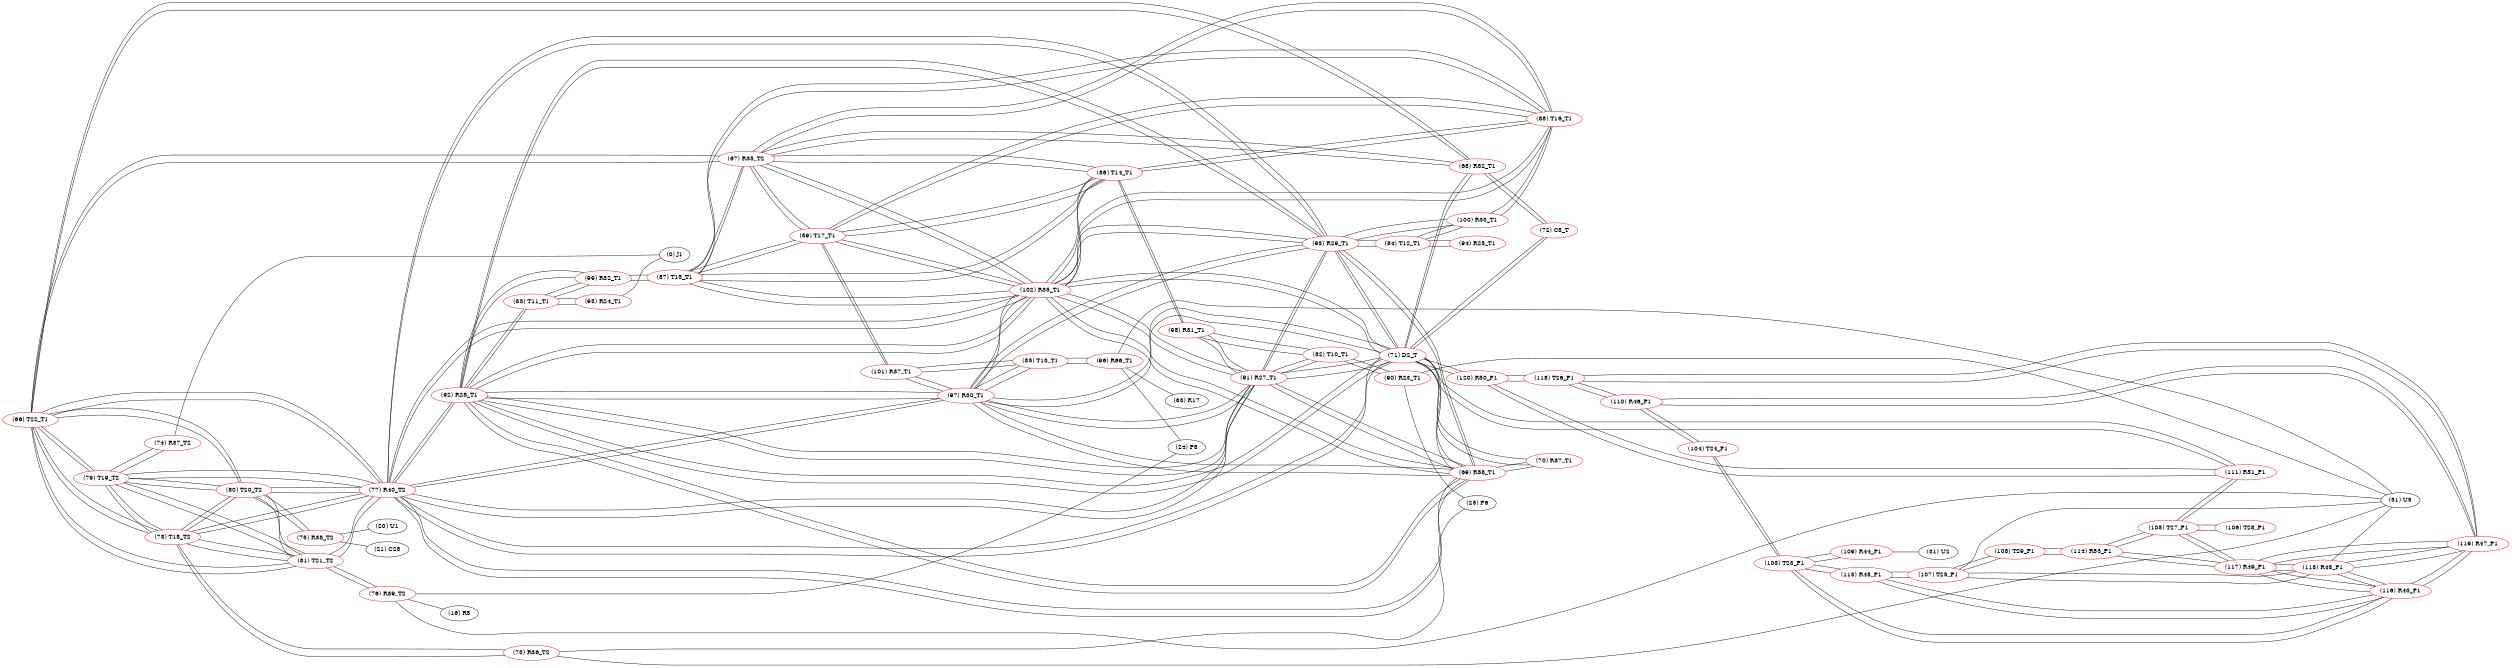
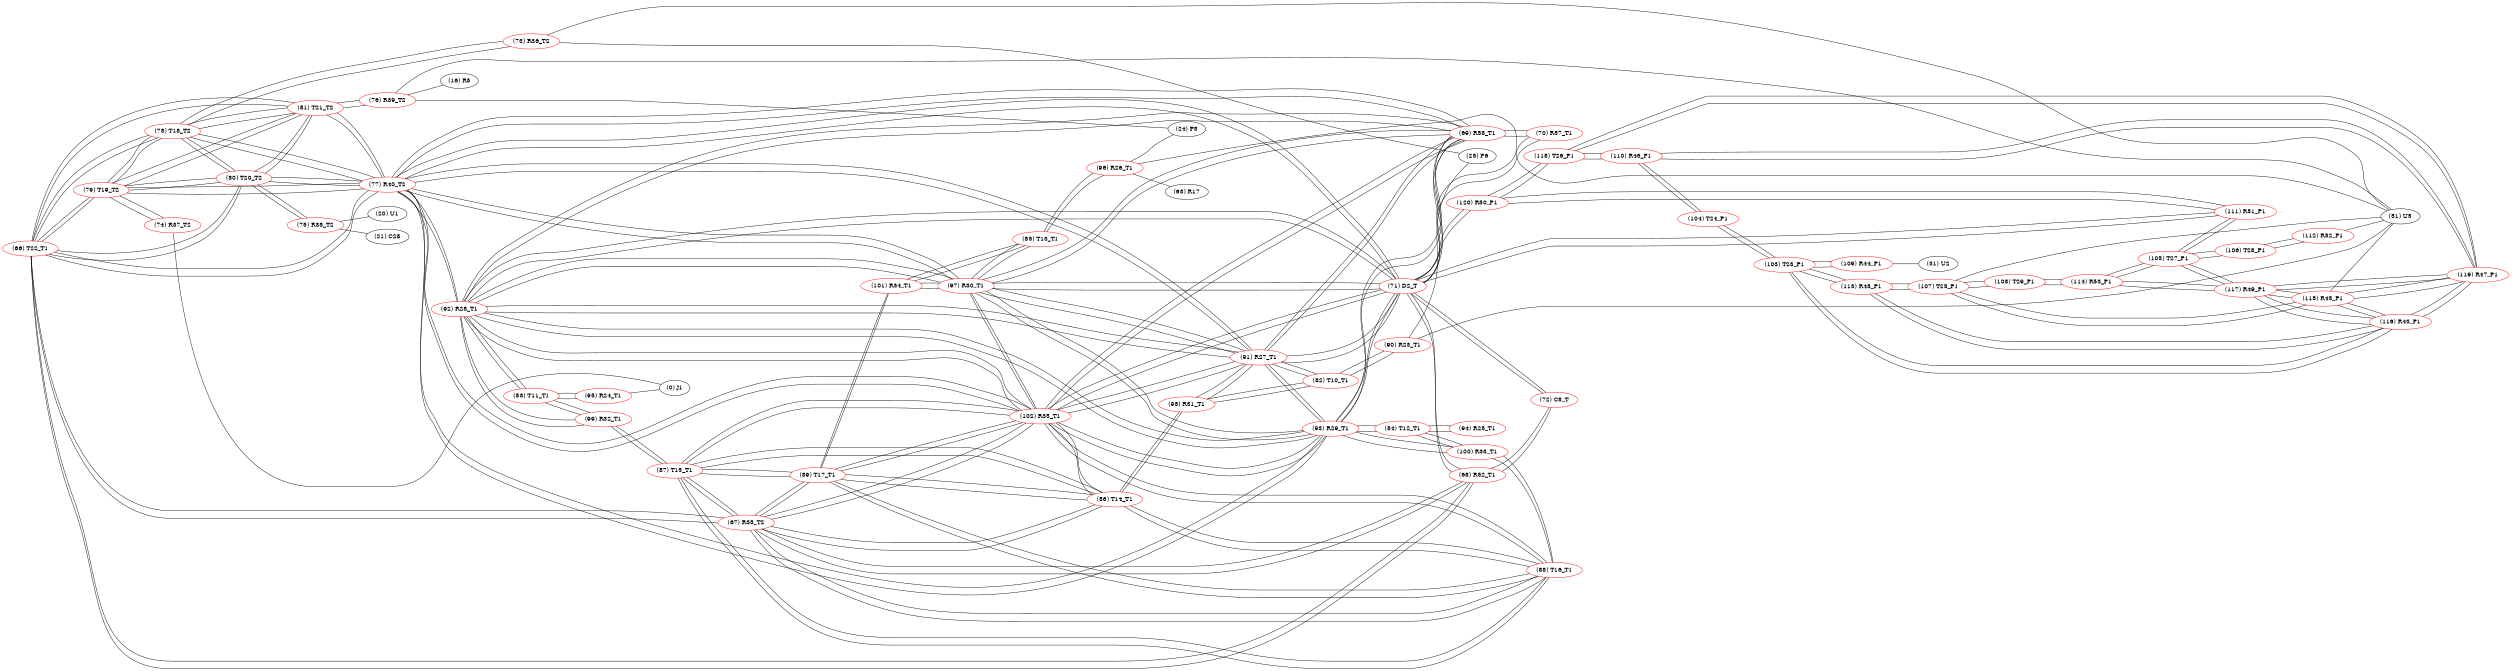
none -> (2323, 236)
(1115, 361) -> (1115, 168)
(891, 372) -> (891, 286)
